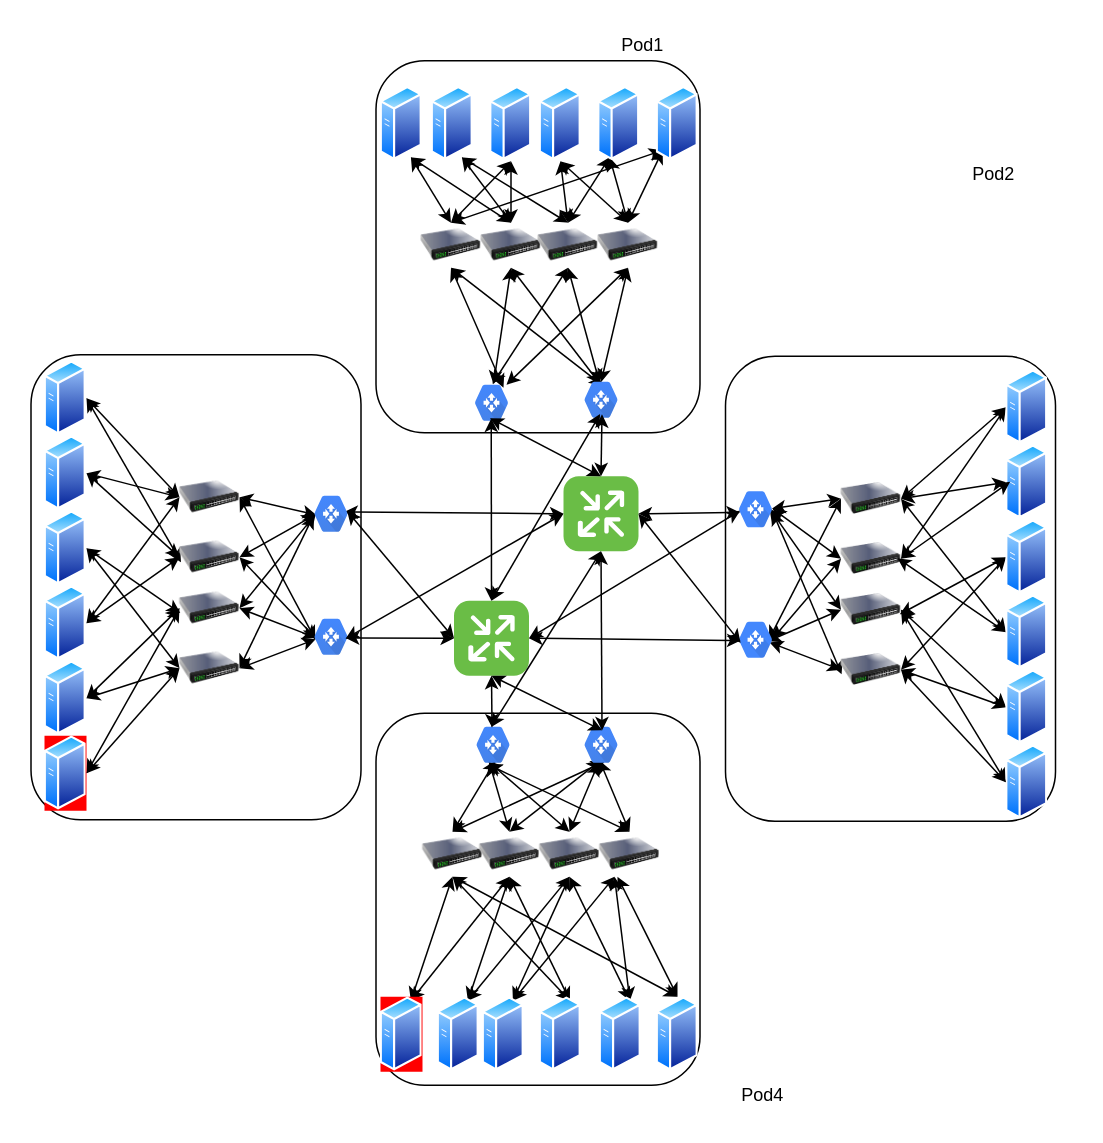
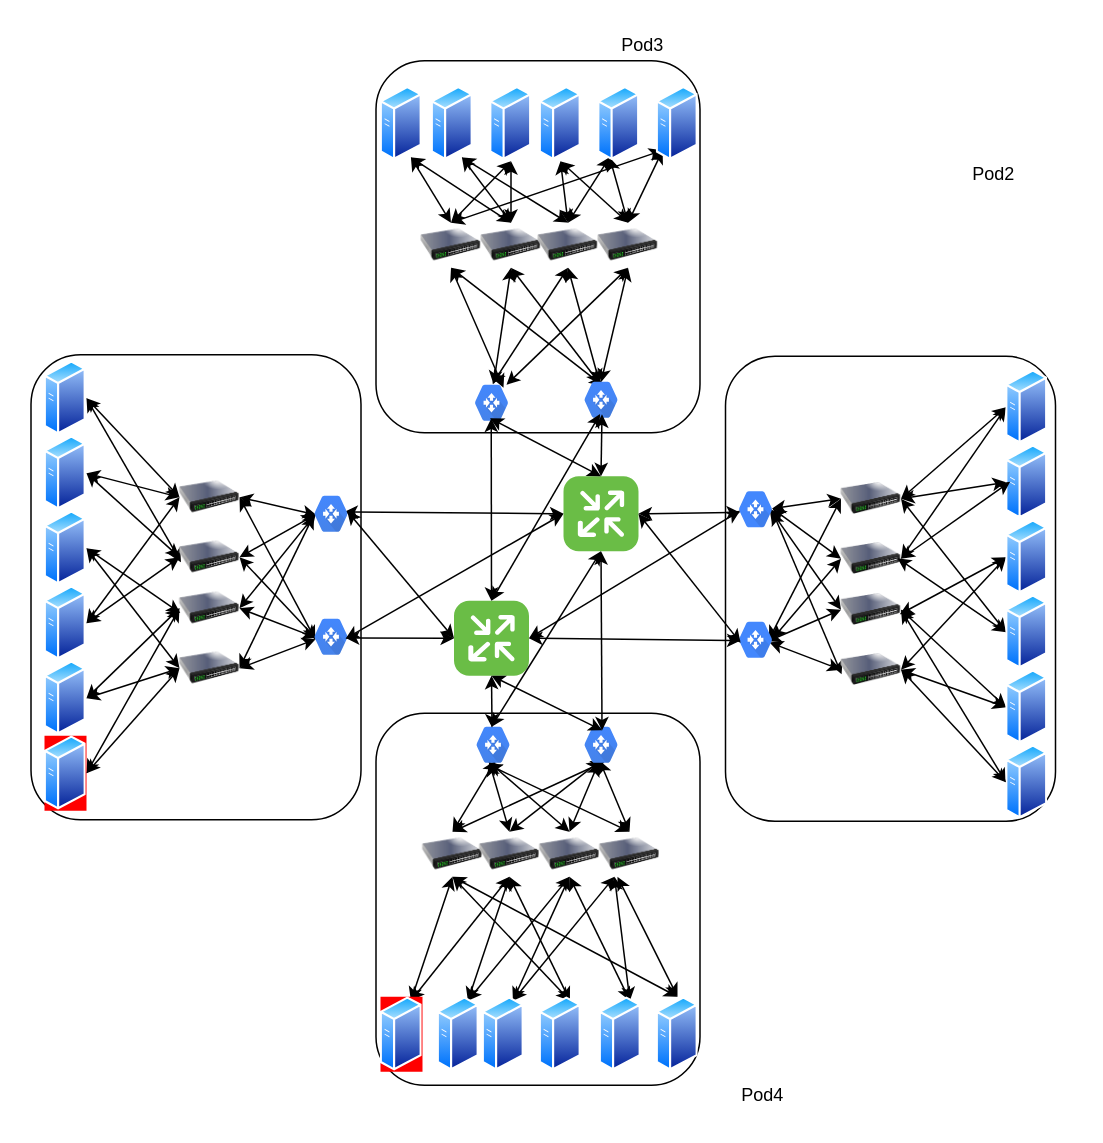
(643, 46) -> (643, 46)
